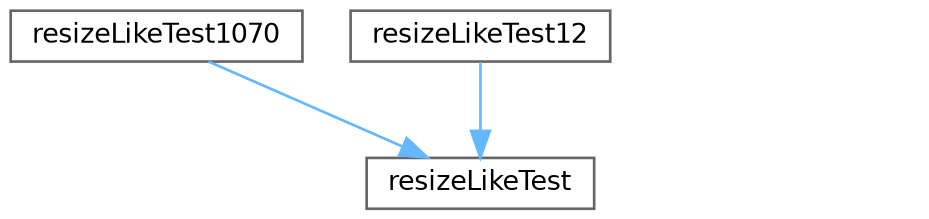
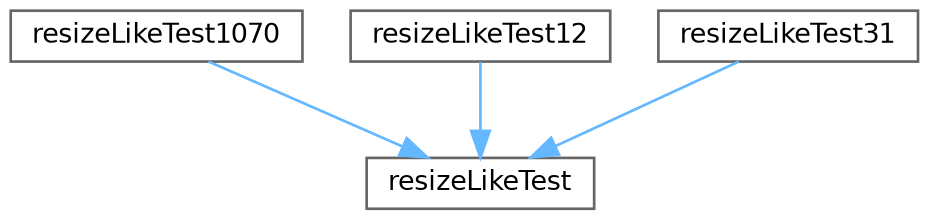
none -> (788, 36)
